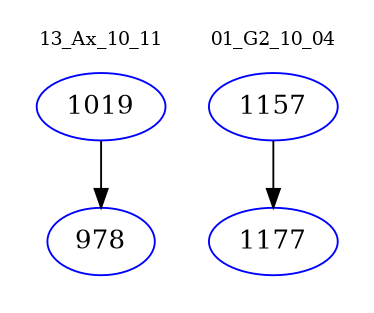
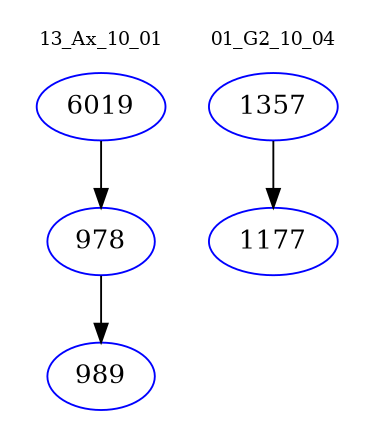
(101, 40) -> (101, 40)
(101, 107) -> (101, 107)
(273, 107) -> (273, 107)
none -> (101, 376)
